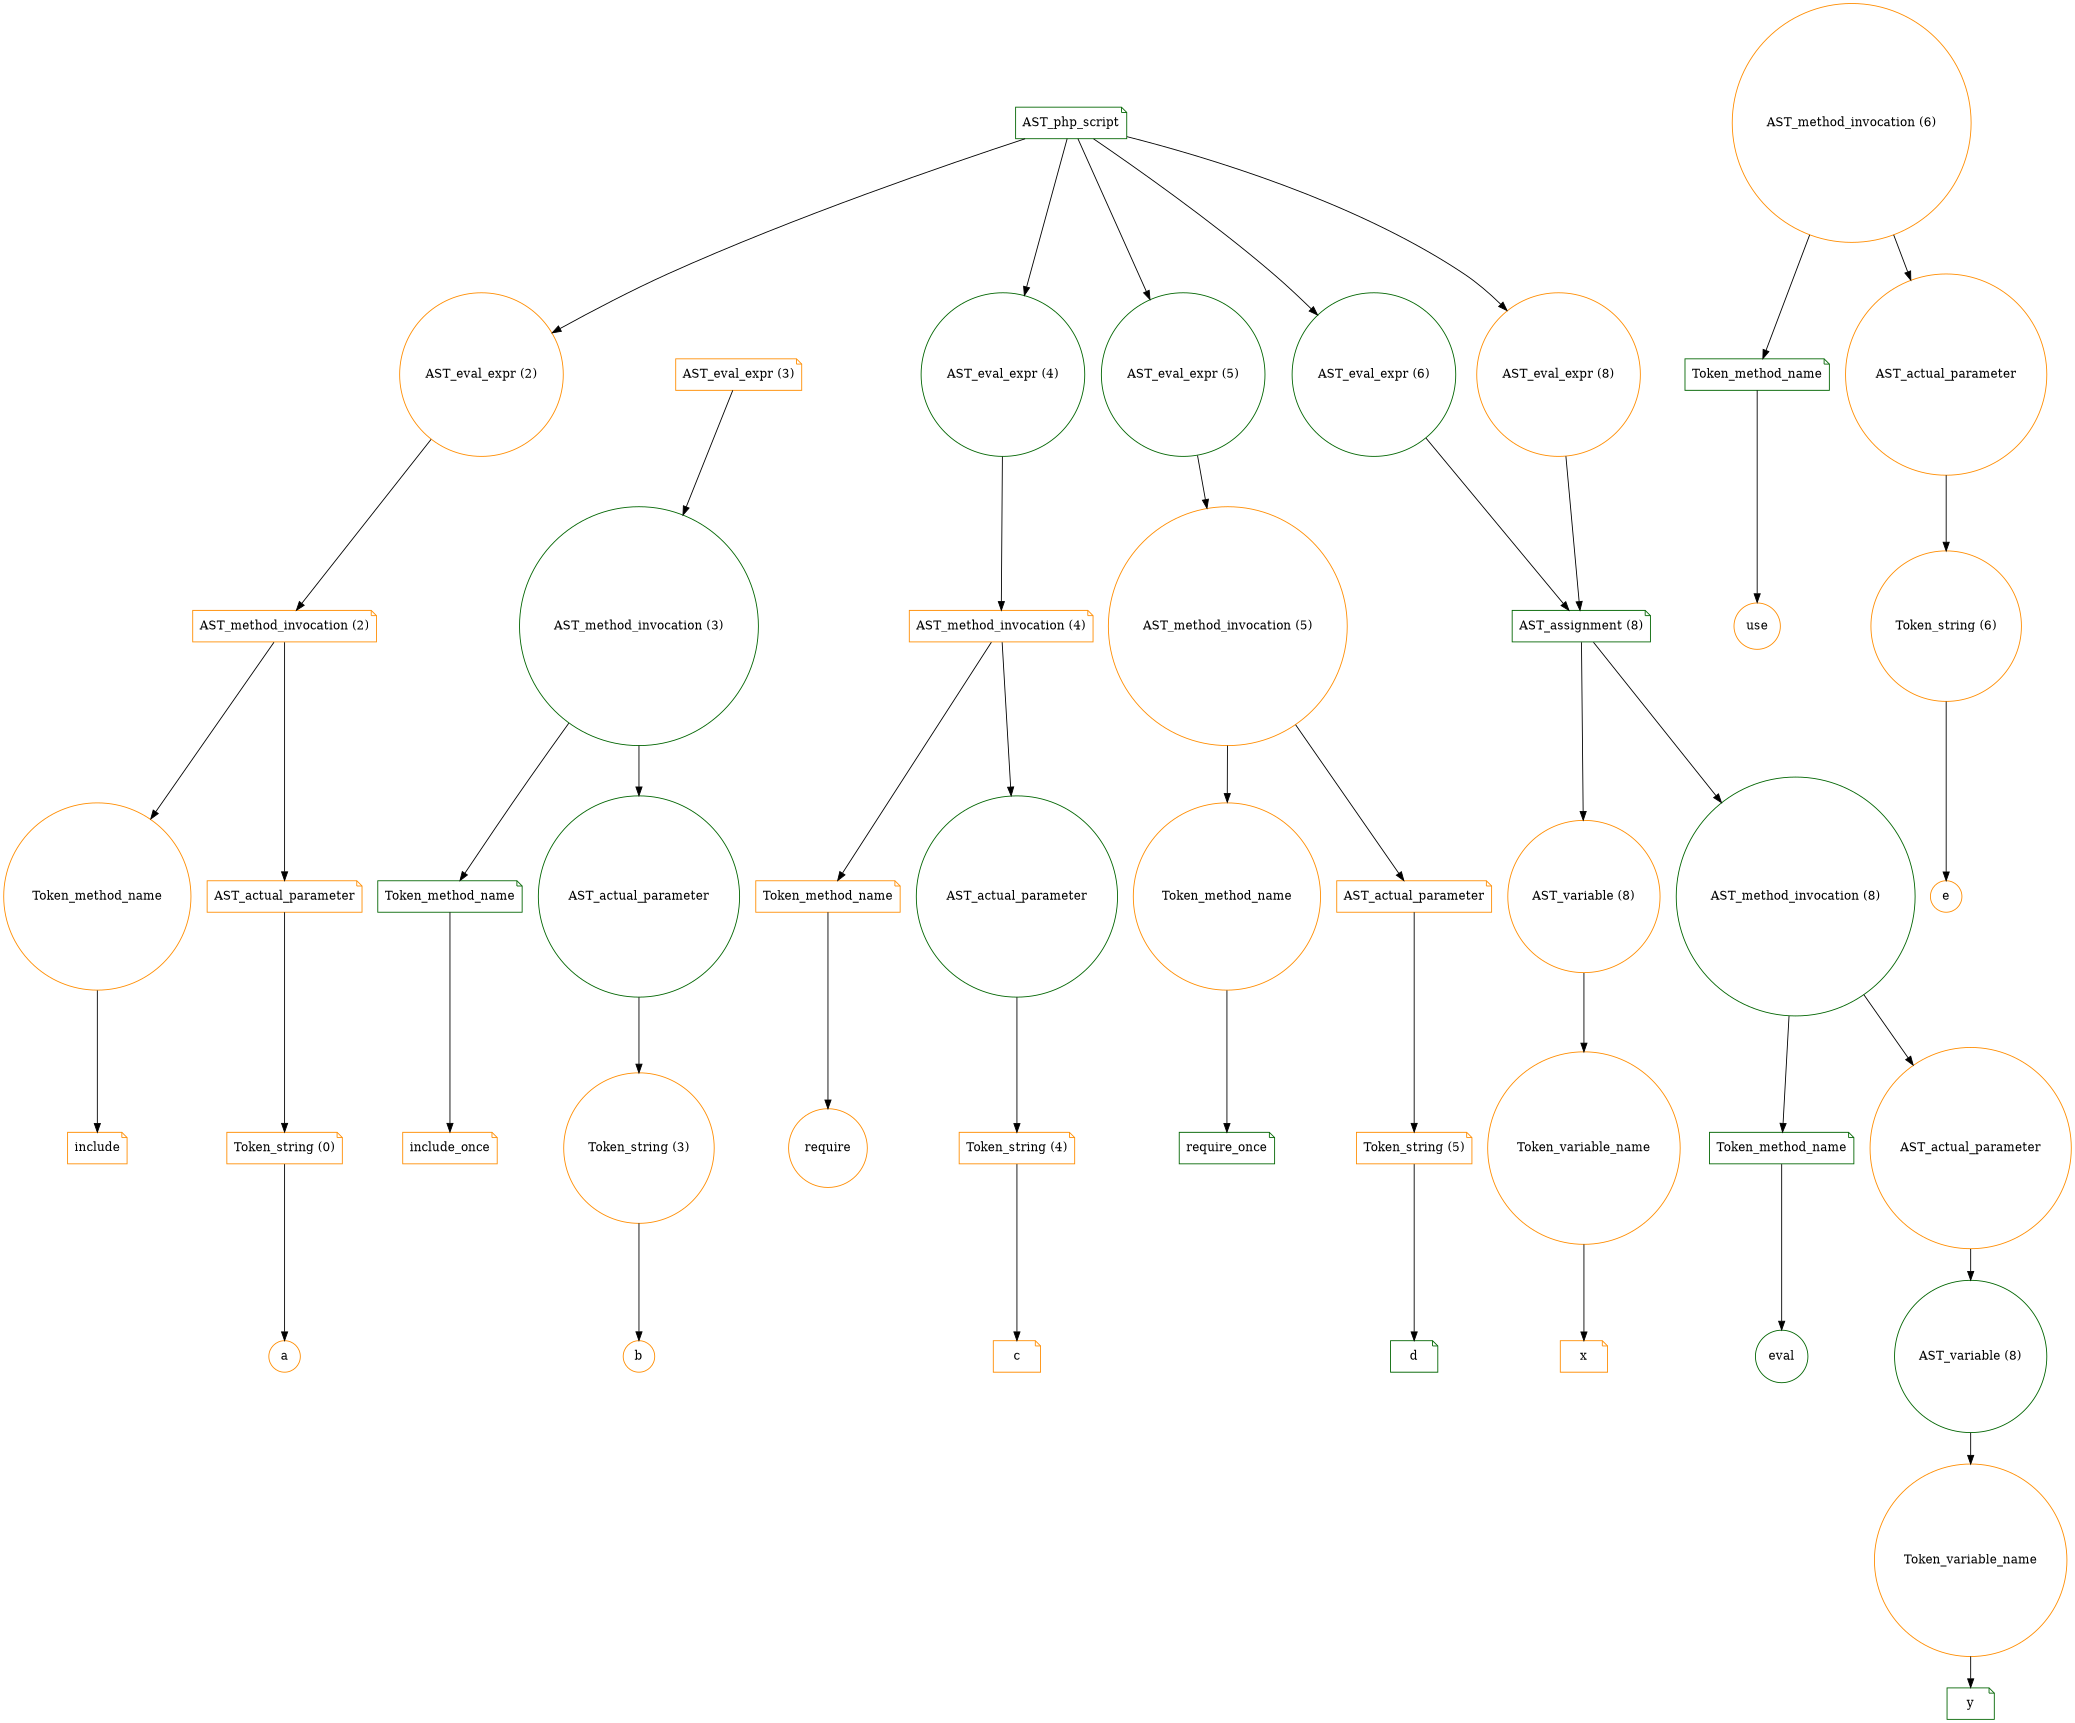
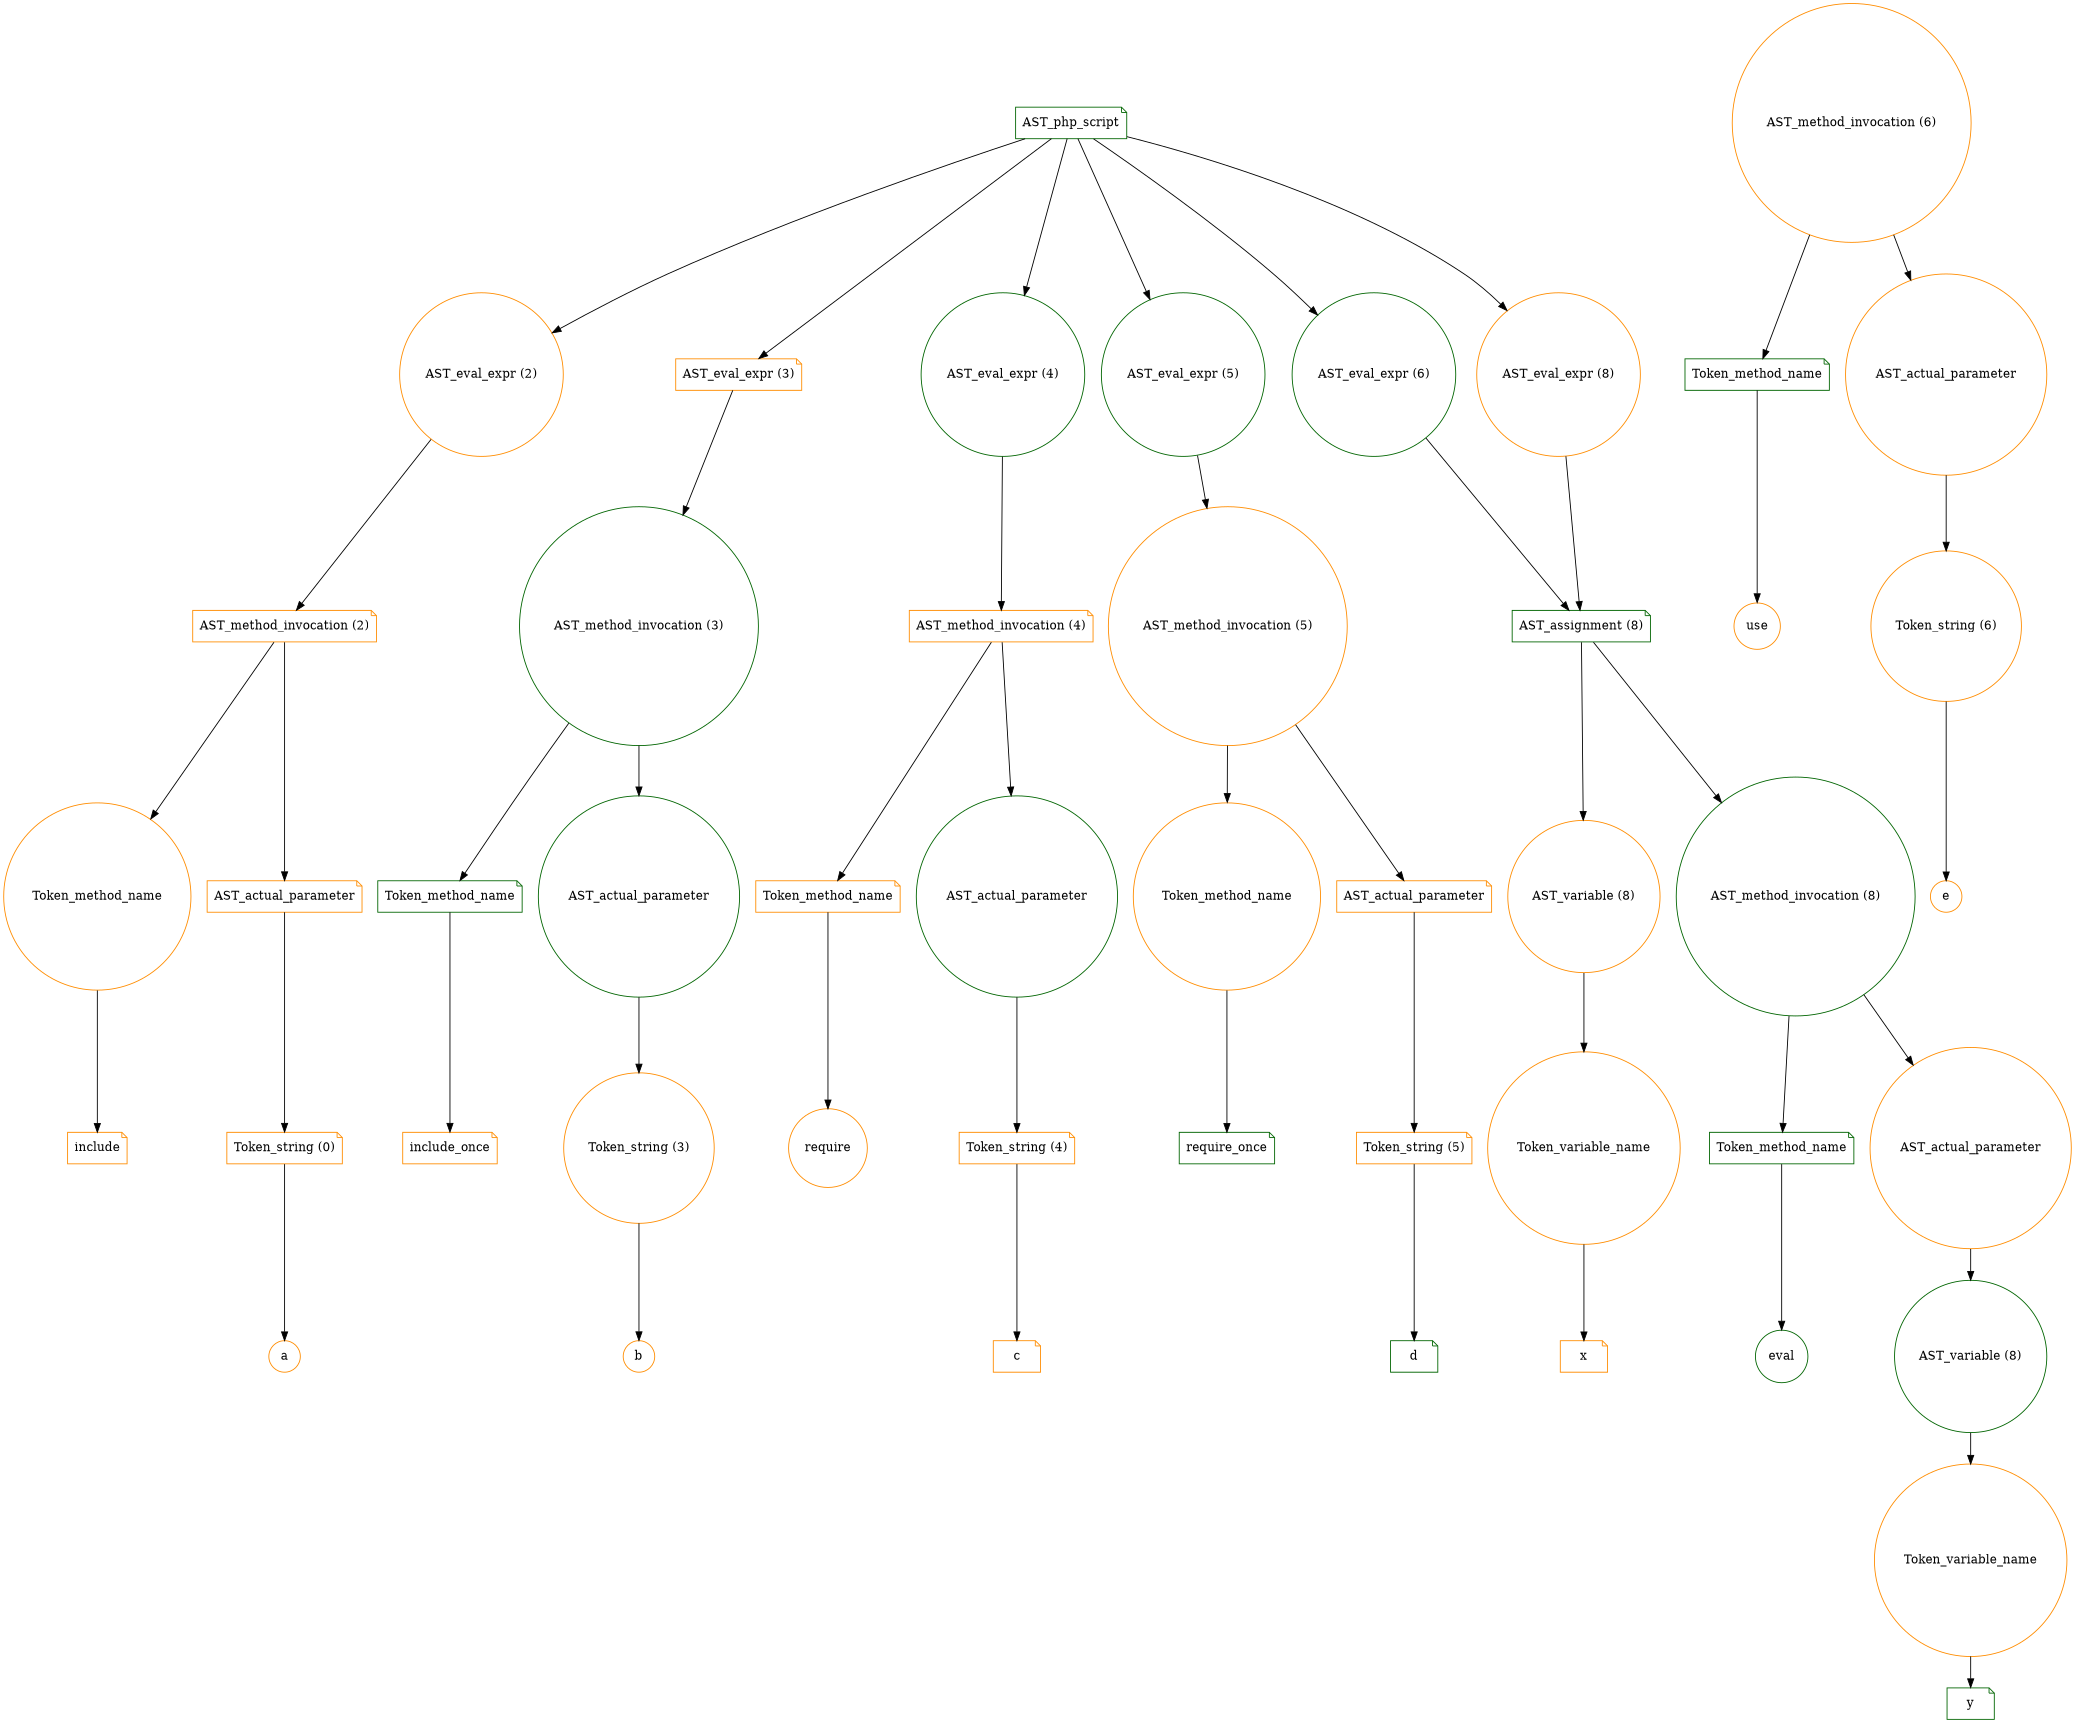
none -> (909, 246)
